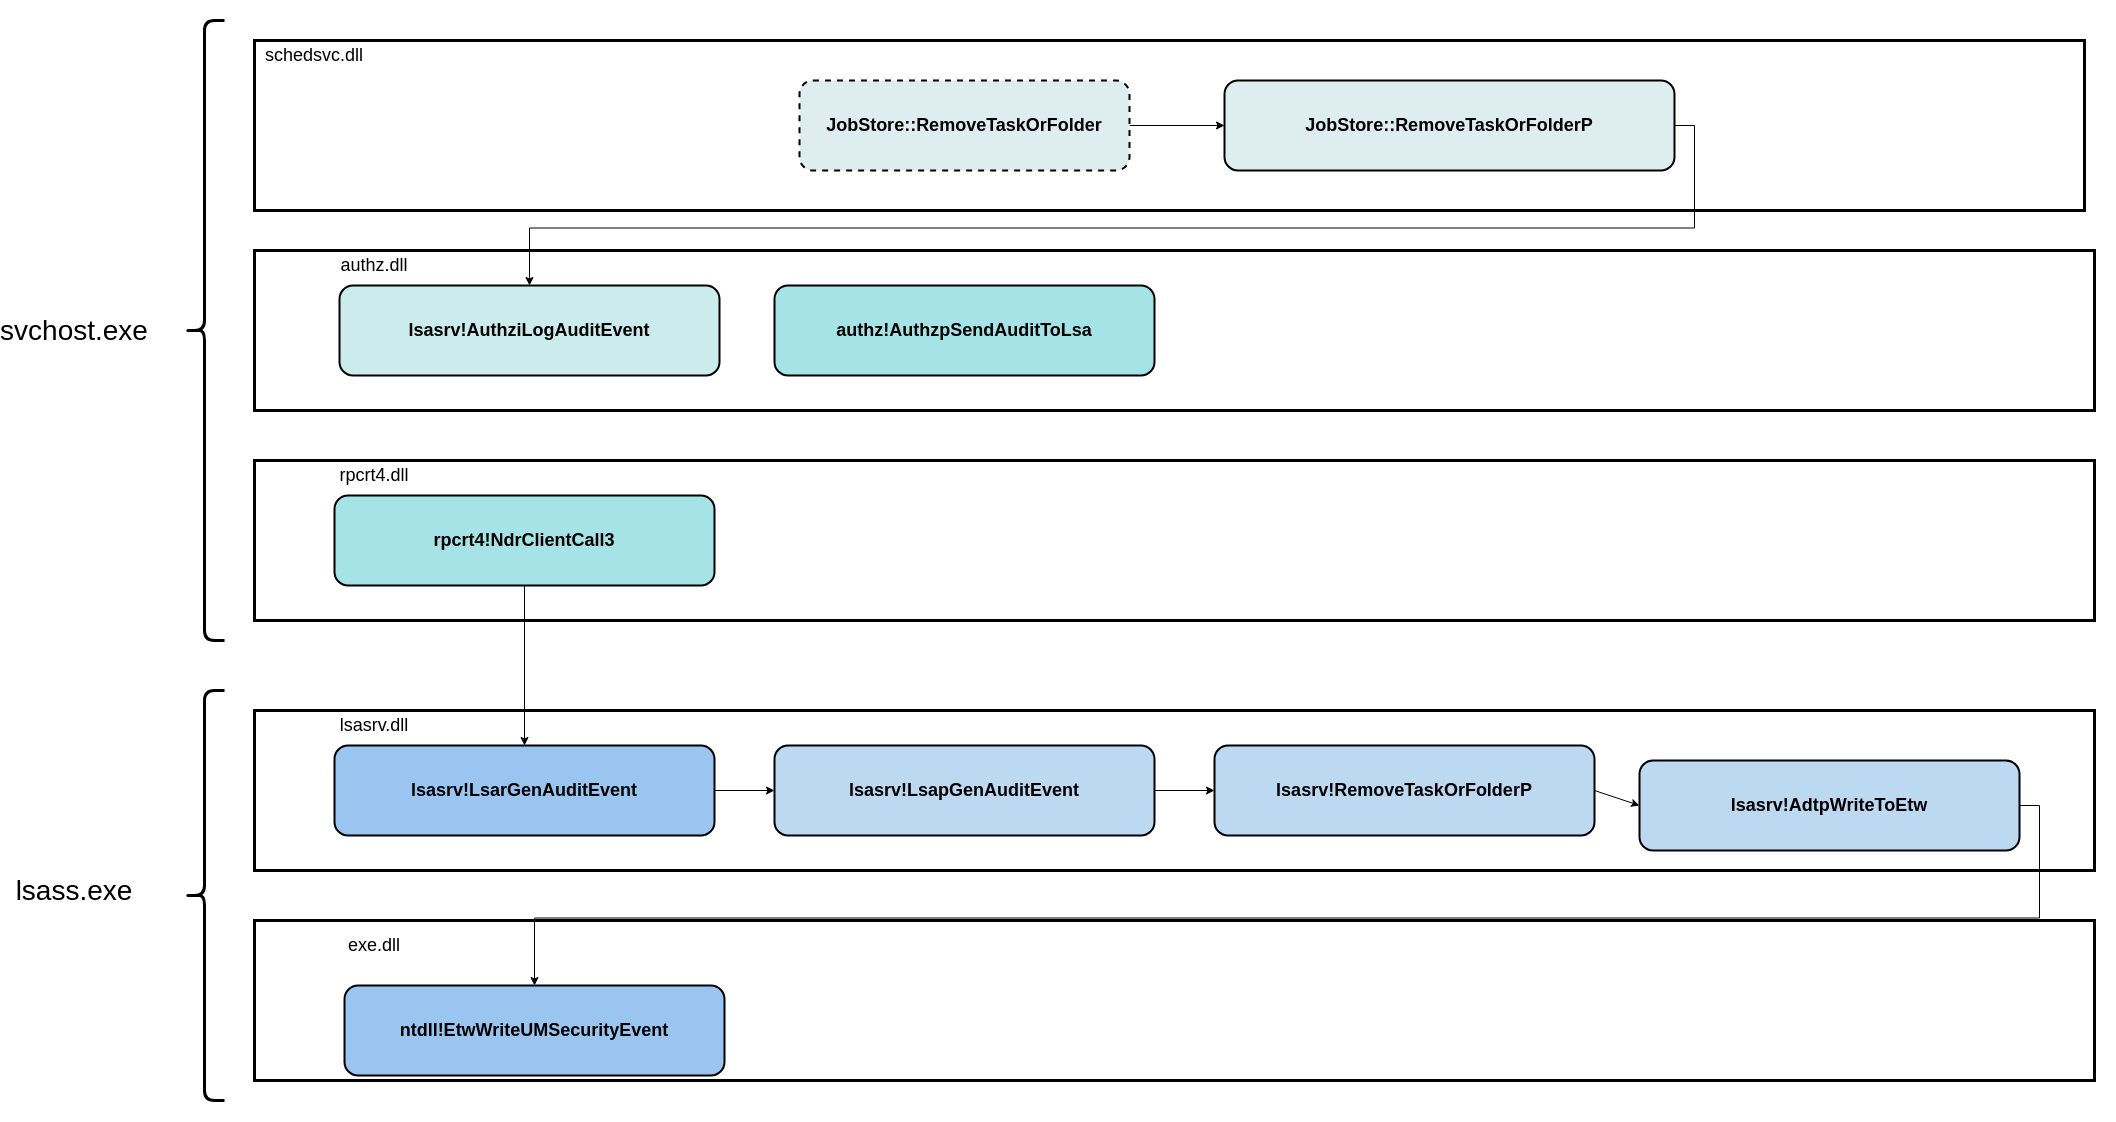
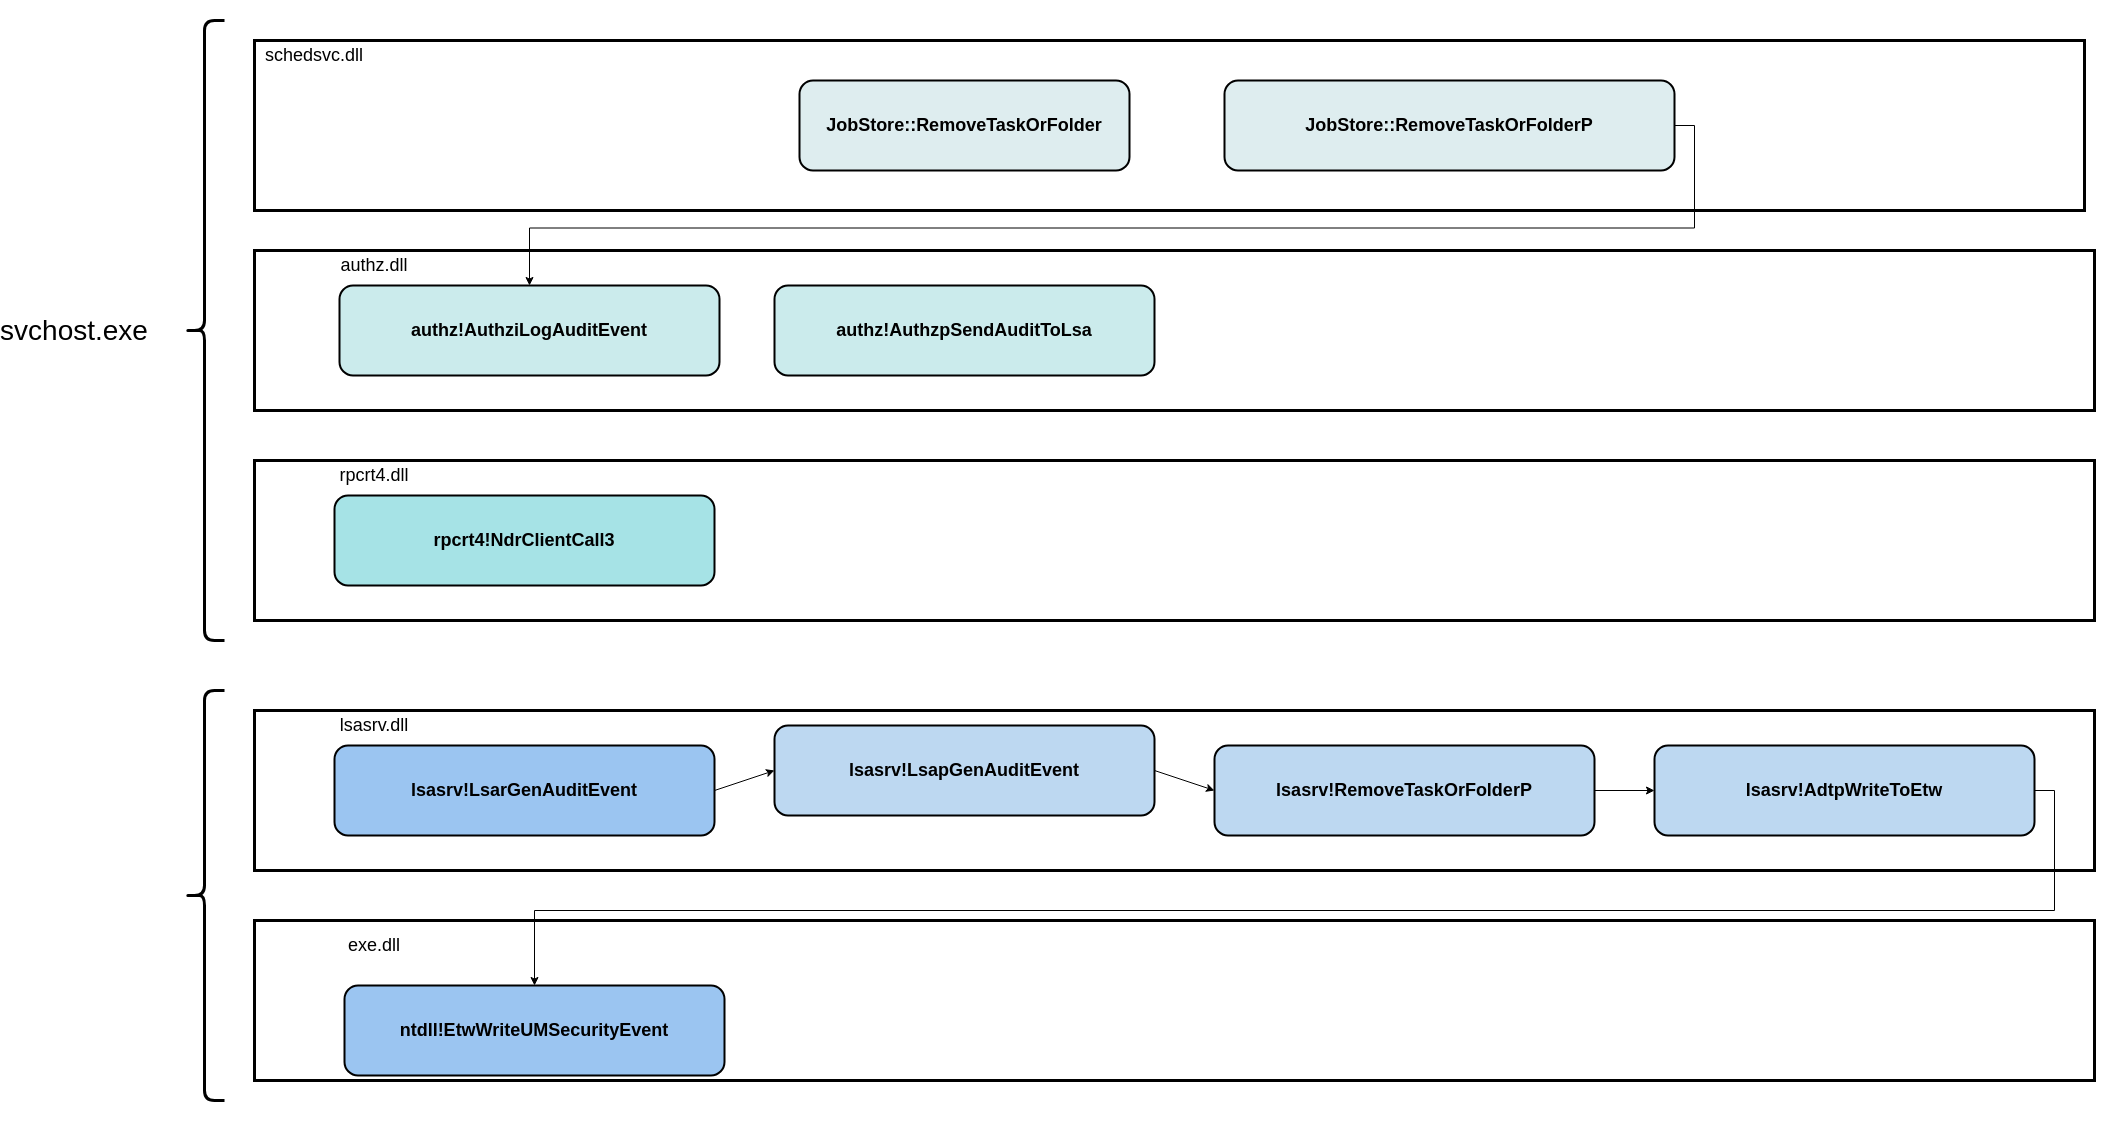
(965, 126) -> (965, 126)
(1174, 126) -> none
(530, 331) -> (530, 331)
(965, 331) -> (965, 331)
(525, 662) -> none
(965, 791) -> (965, 771)
(1830, 806) -> (1845, 791)
(75, 891) -> none
